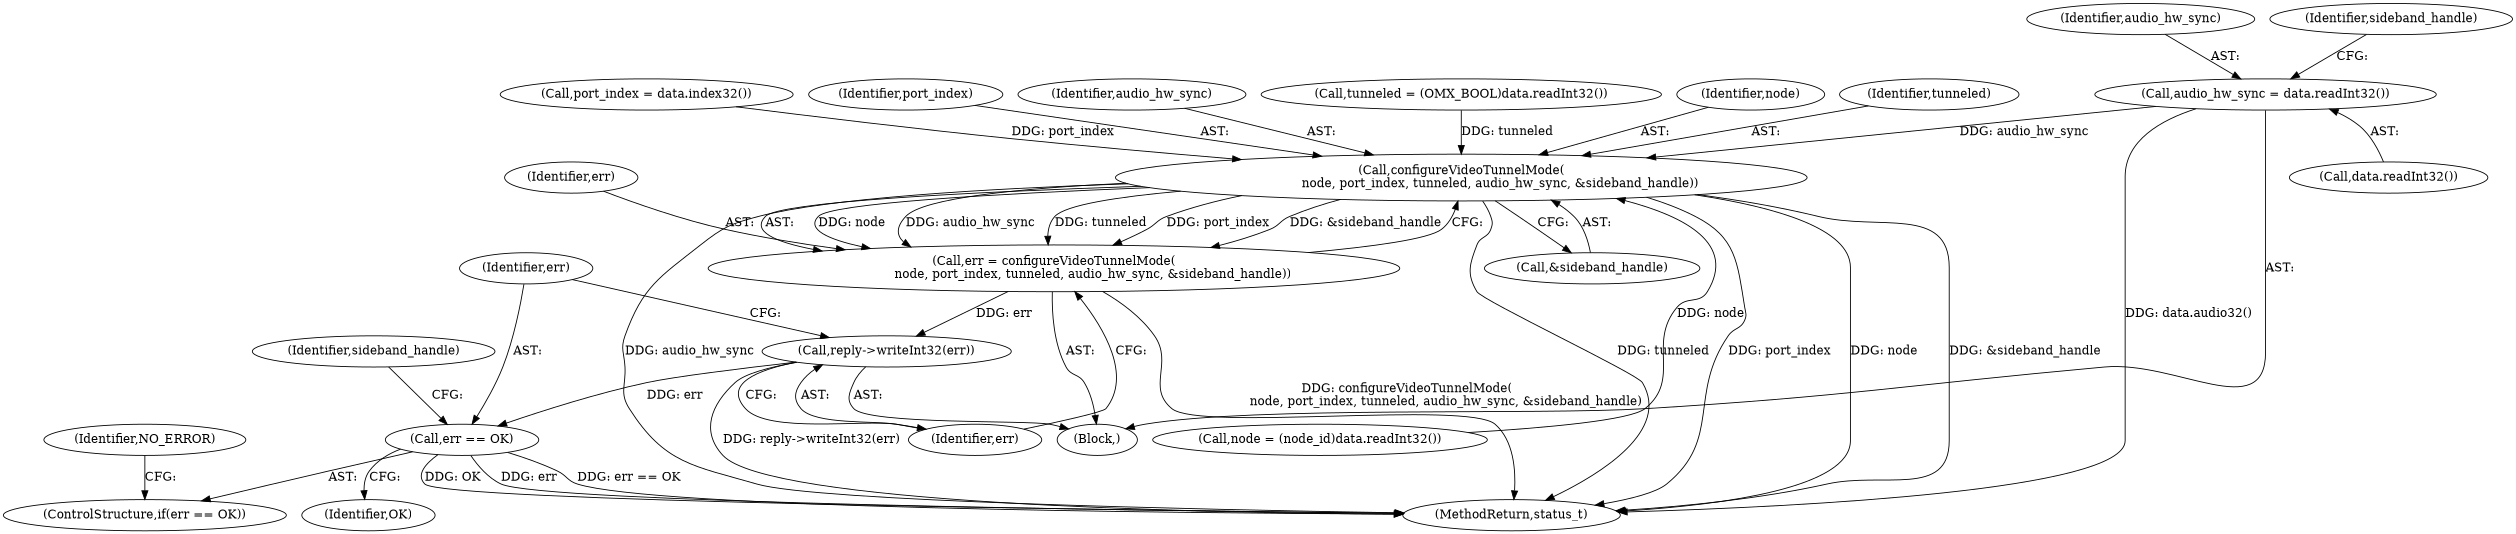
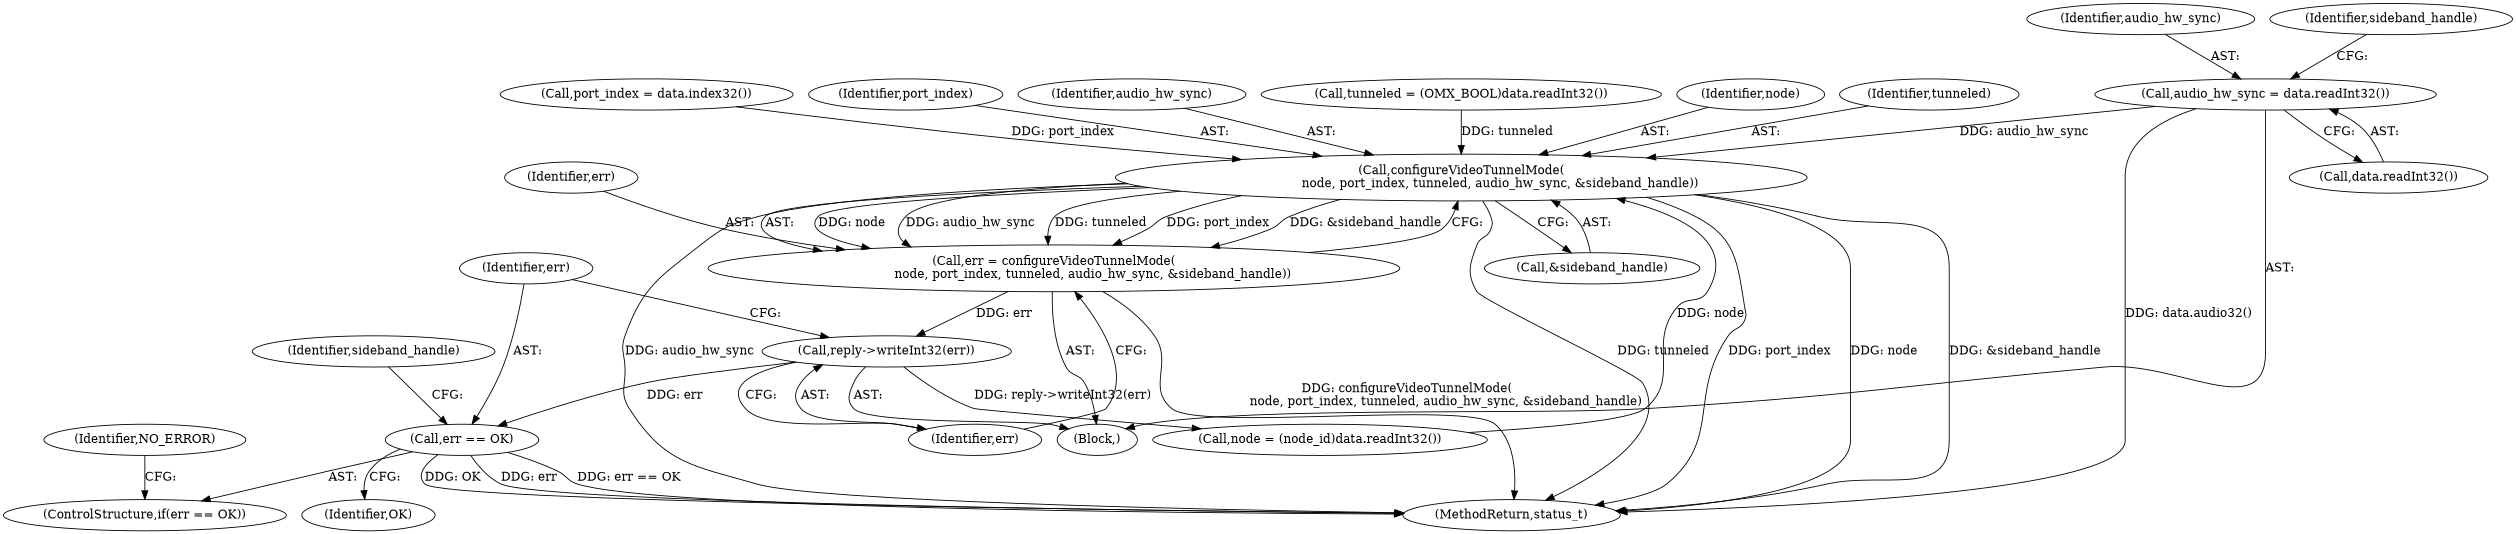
none -> (2319, 135)
(857, 490) -> (1042, 415)
